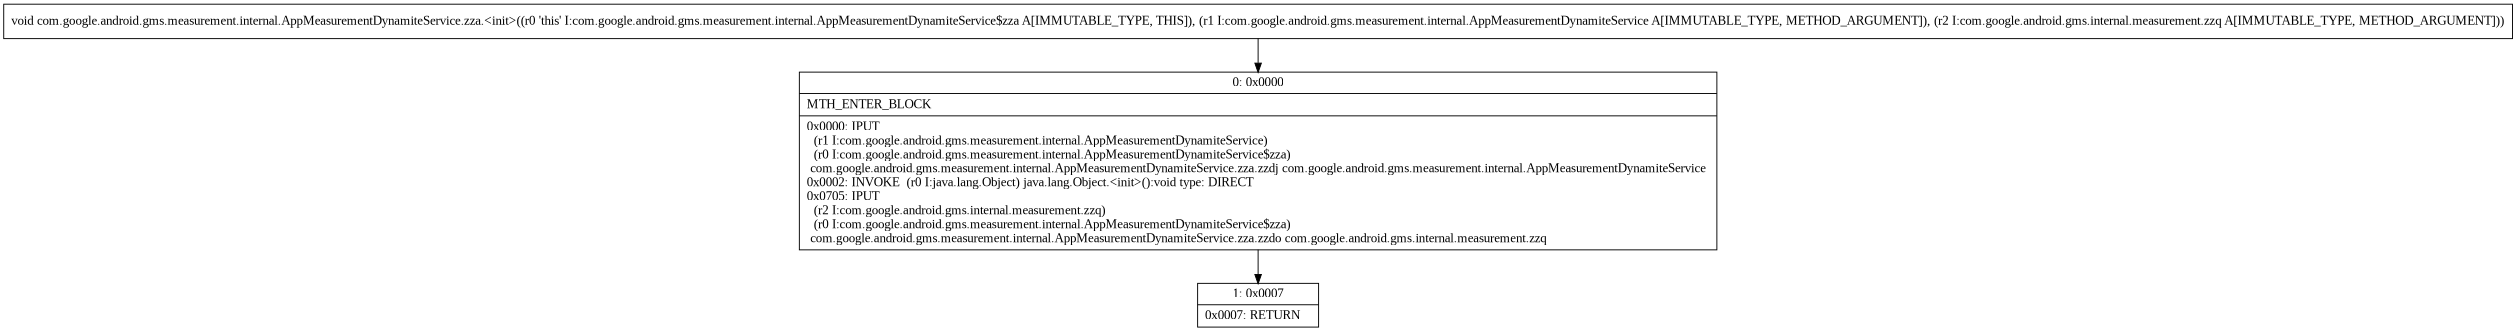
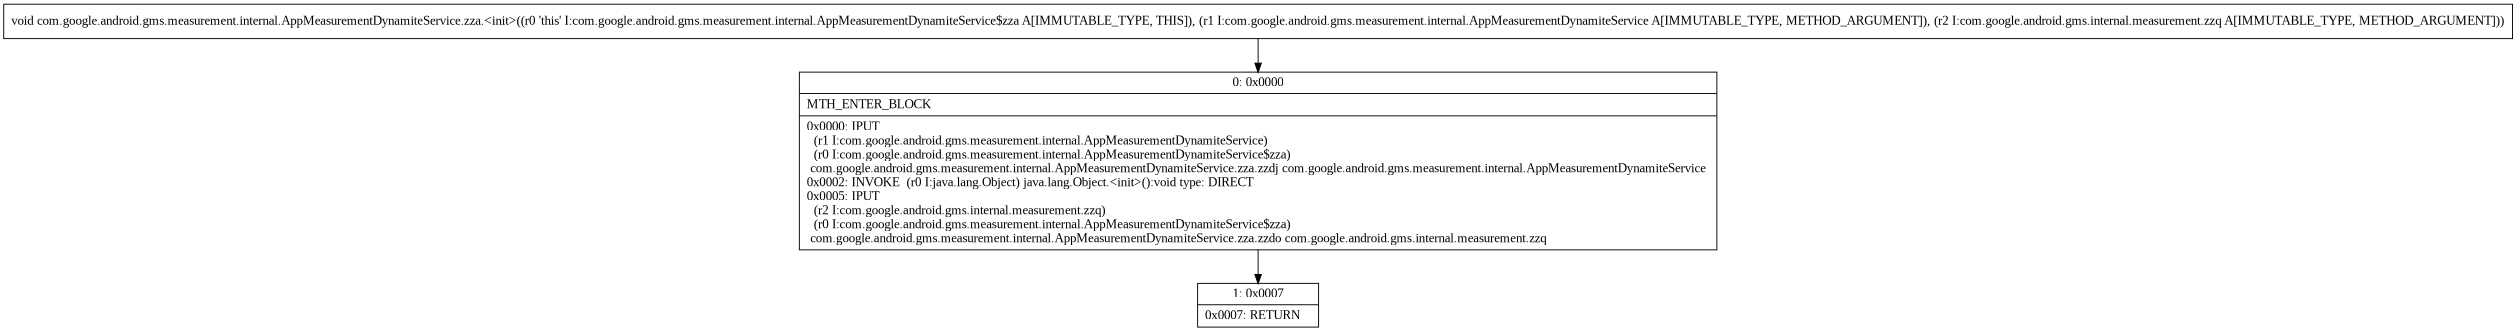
(847, 196) -> (847, 196)
